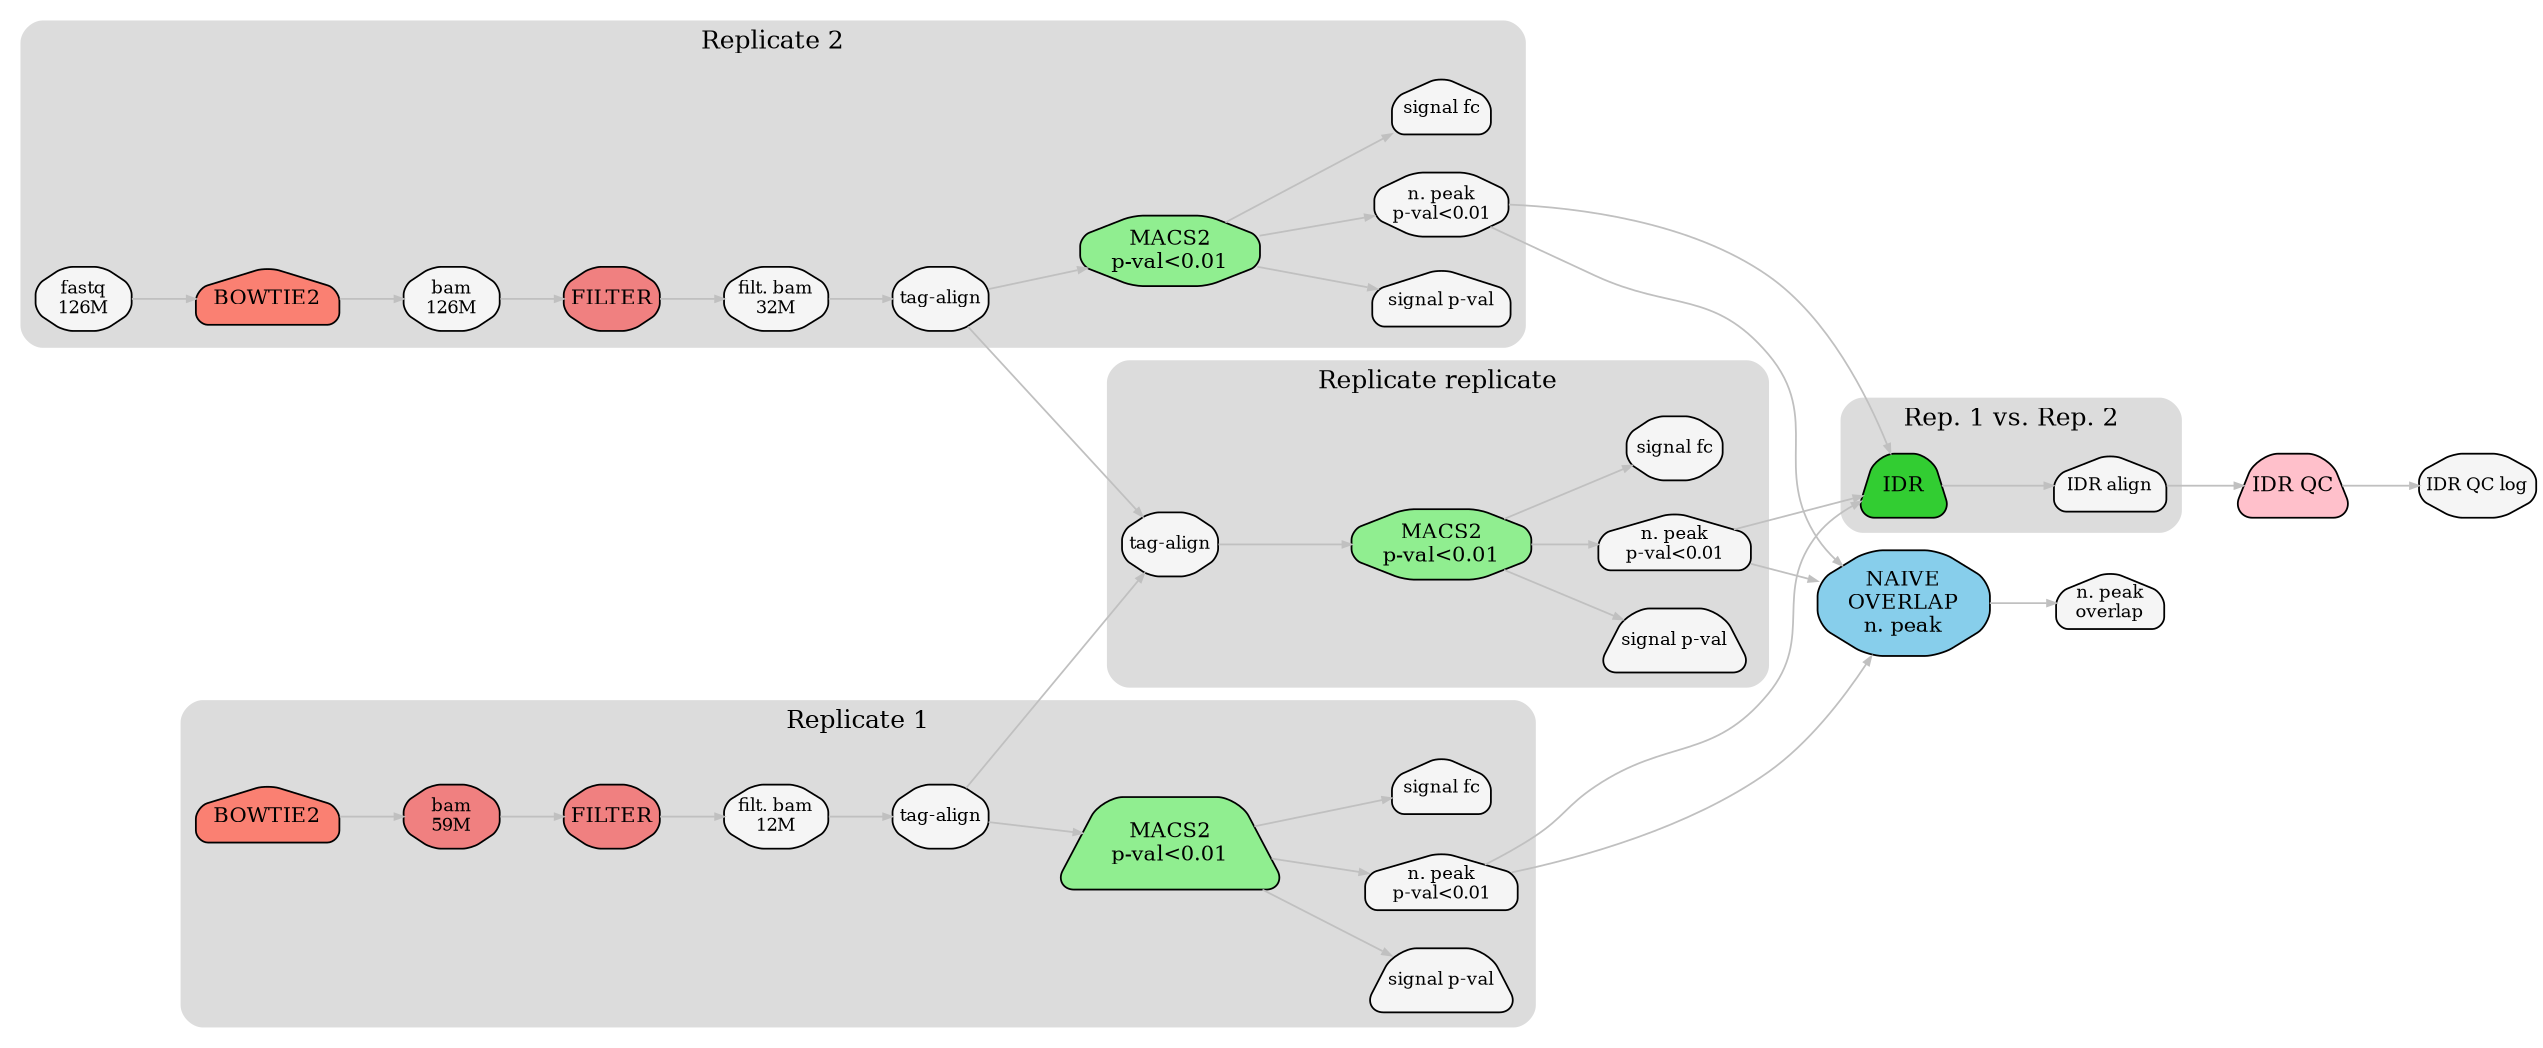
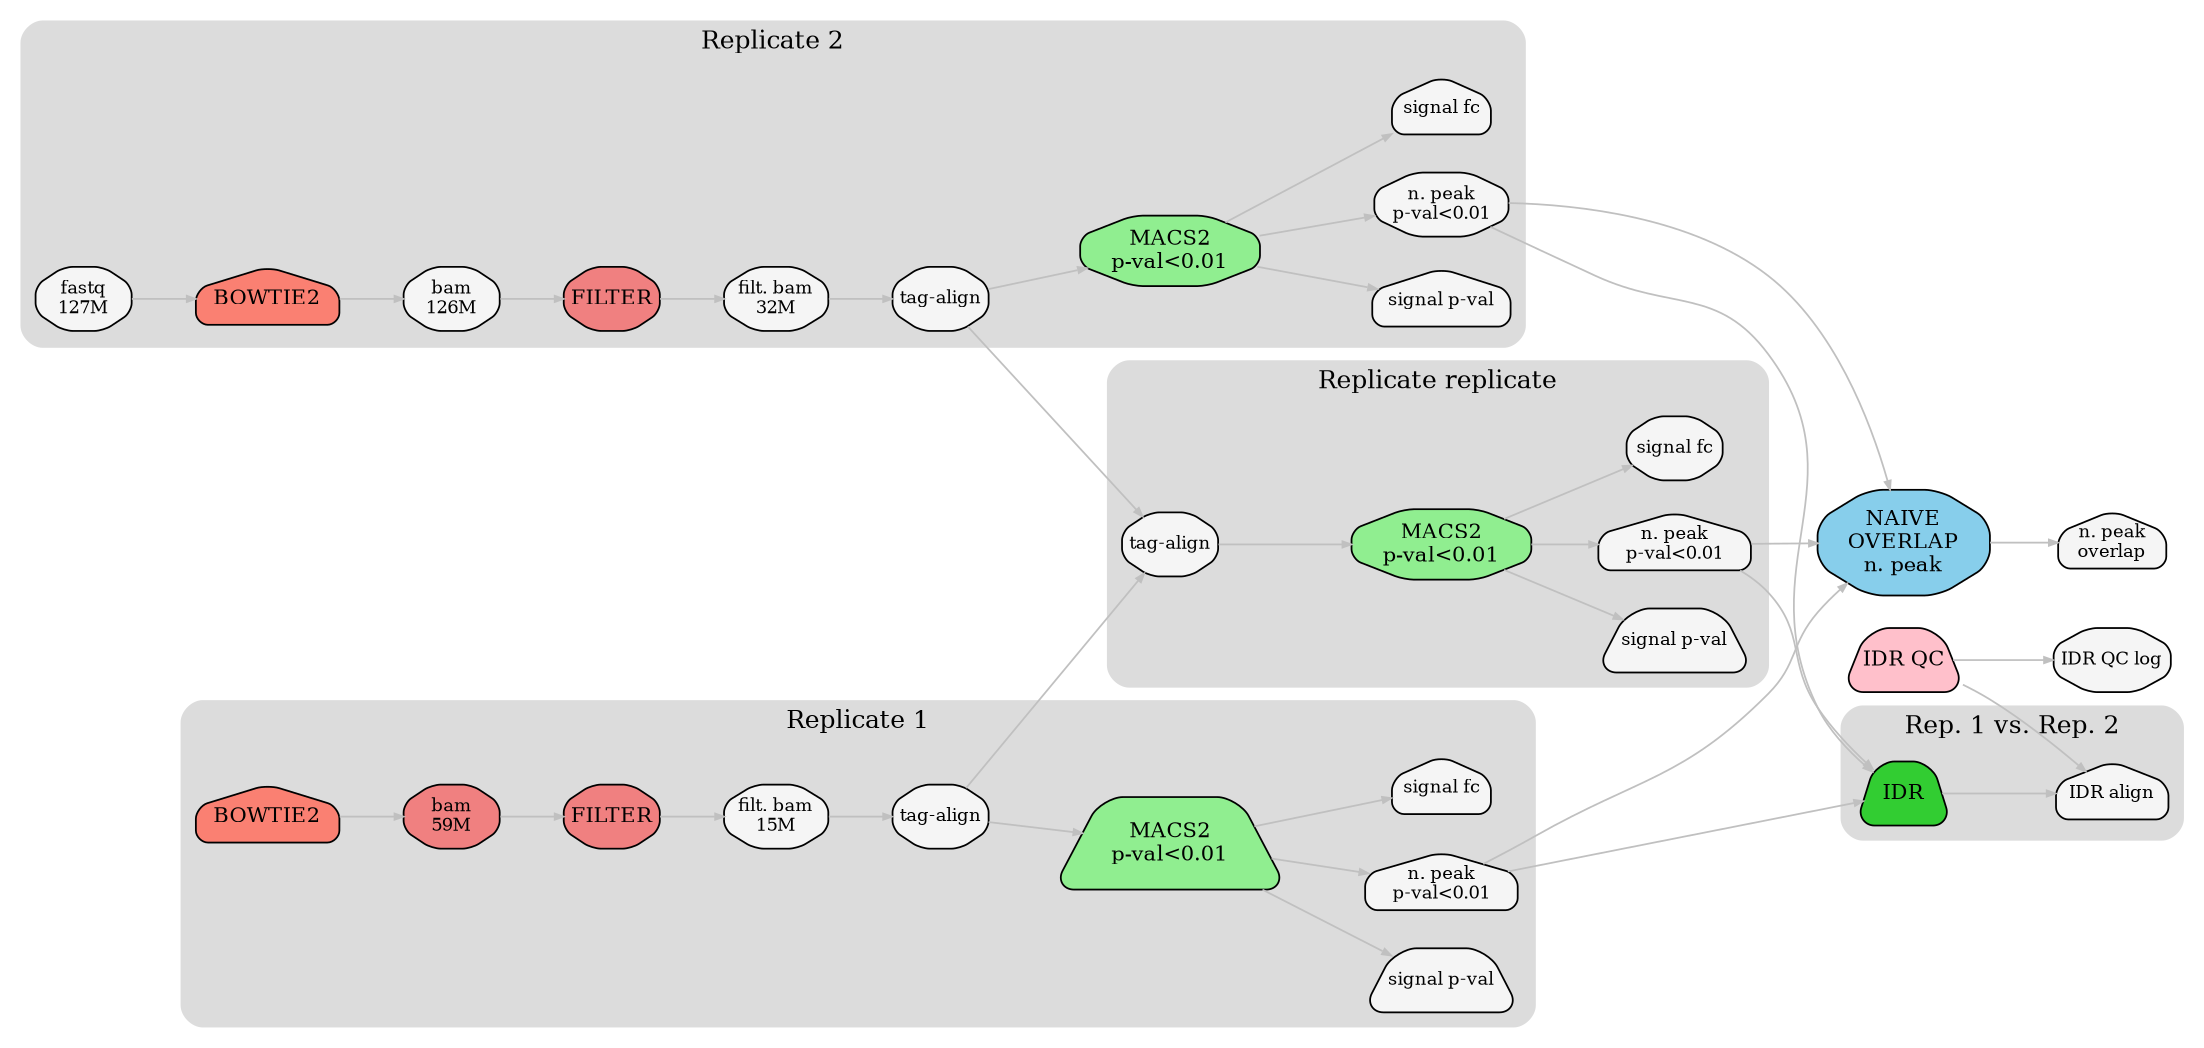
(84, 299) -> (84, 299)
(2200, 486) -> (2023, 722)
(776, 817) -> (776, 817)
